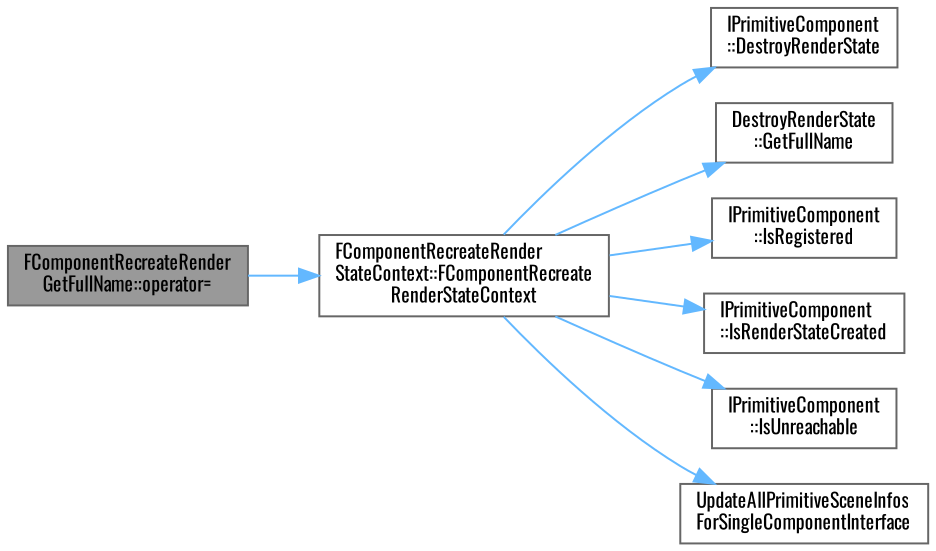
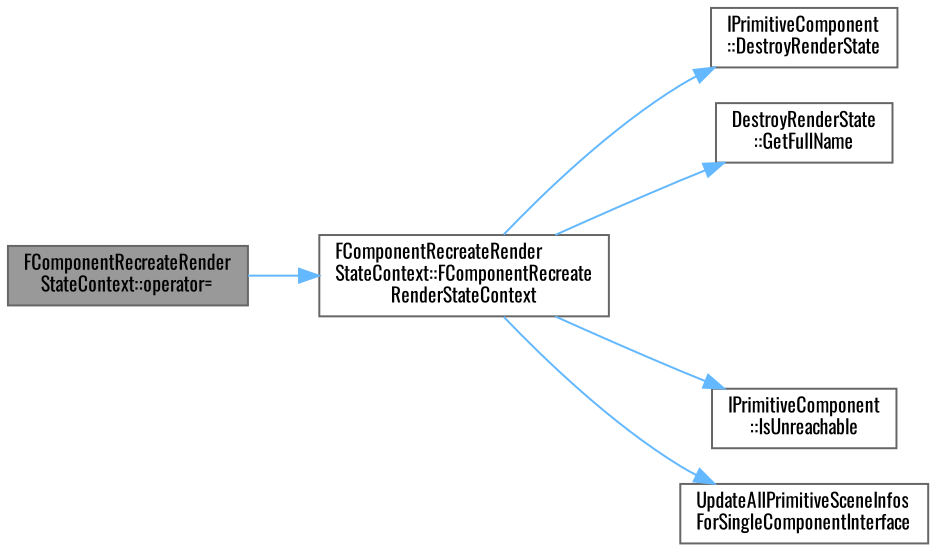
(804, 228) -> none
(128, 276) -> (128, 276)
(804, 323) -> none
